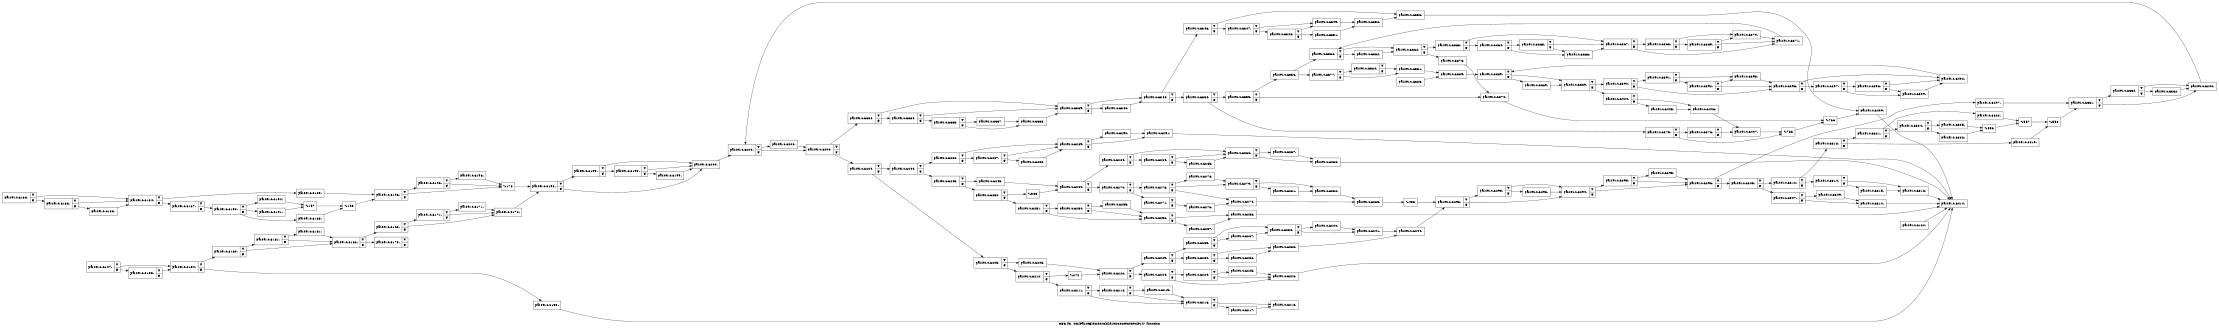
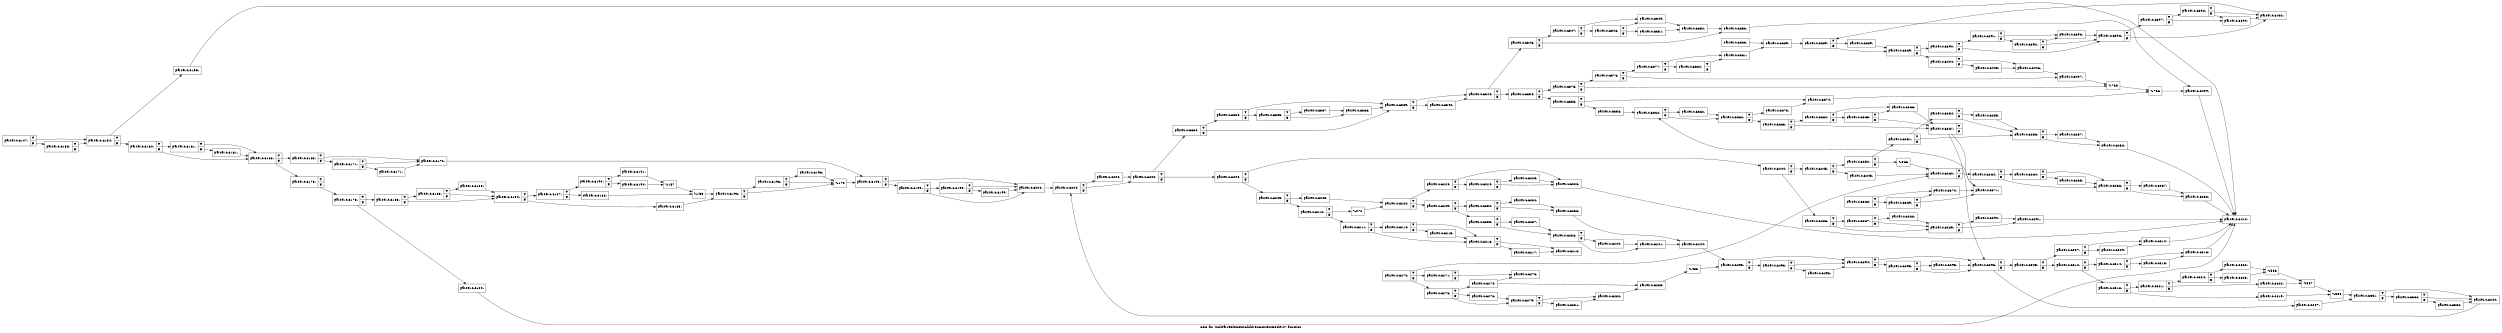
(1640, 44) -> (1966, 193)
(1303, 75) -> (1629, 72)
(1095, 187) -> (1678, 258)
none -> (349, 200)
(1220, 205) -> (1503, 279)
(268, 220) -> (574, 195)
